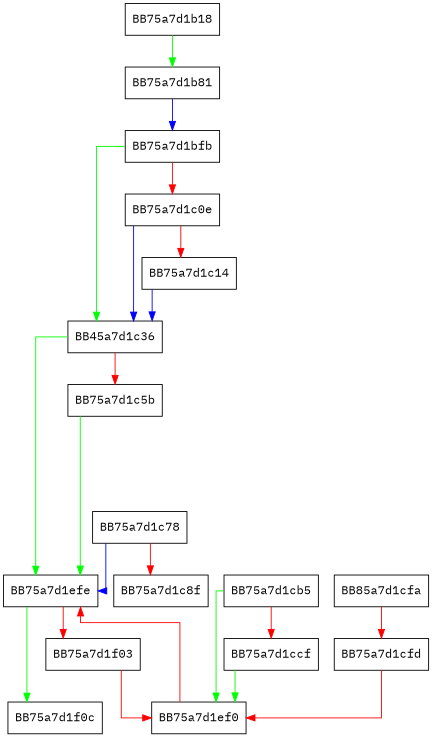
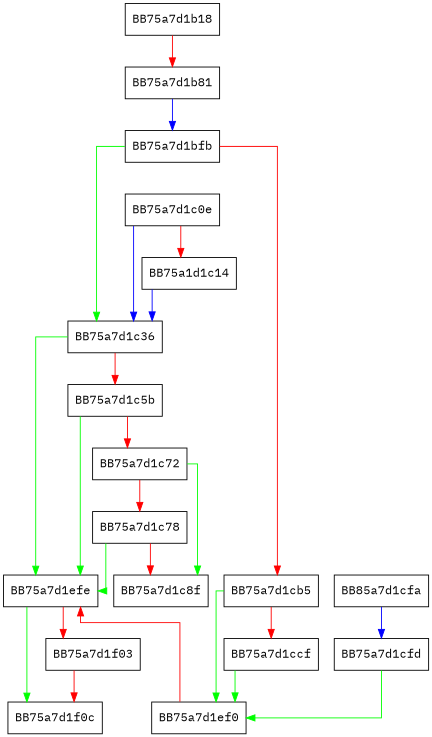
(172, 47) -> (172, 47)
(172, 174) -> (277, 327)
(189, 273) -> (189, 273)
(115, 337) -> (115, 337)
none -> (140, 464)
(106, 568) -> (106, 568)
(381, 618) -> (381, 618)
(121, 705) -> (74, 682)
(342, 718) -> (342, 718)
